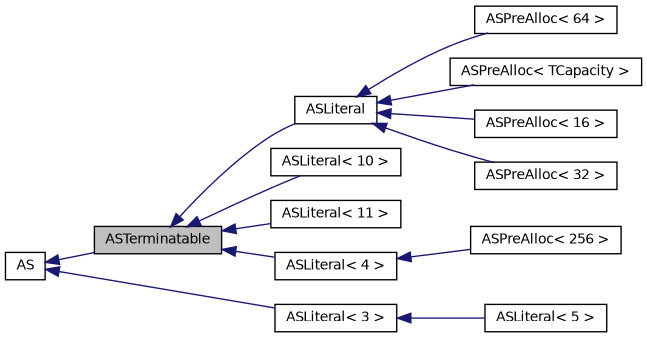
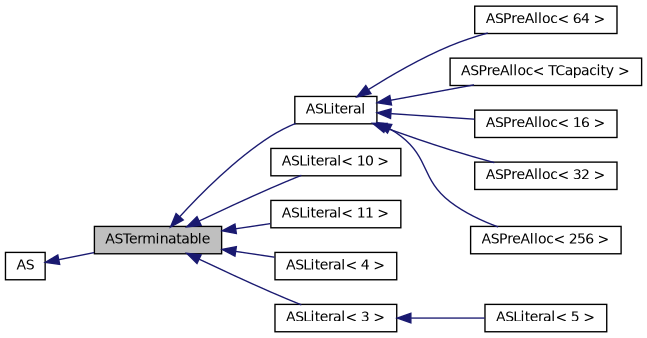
(441, 253) -> (436, 187)
(167, 290) -> (250, 283)
